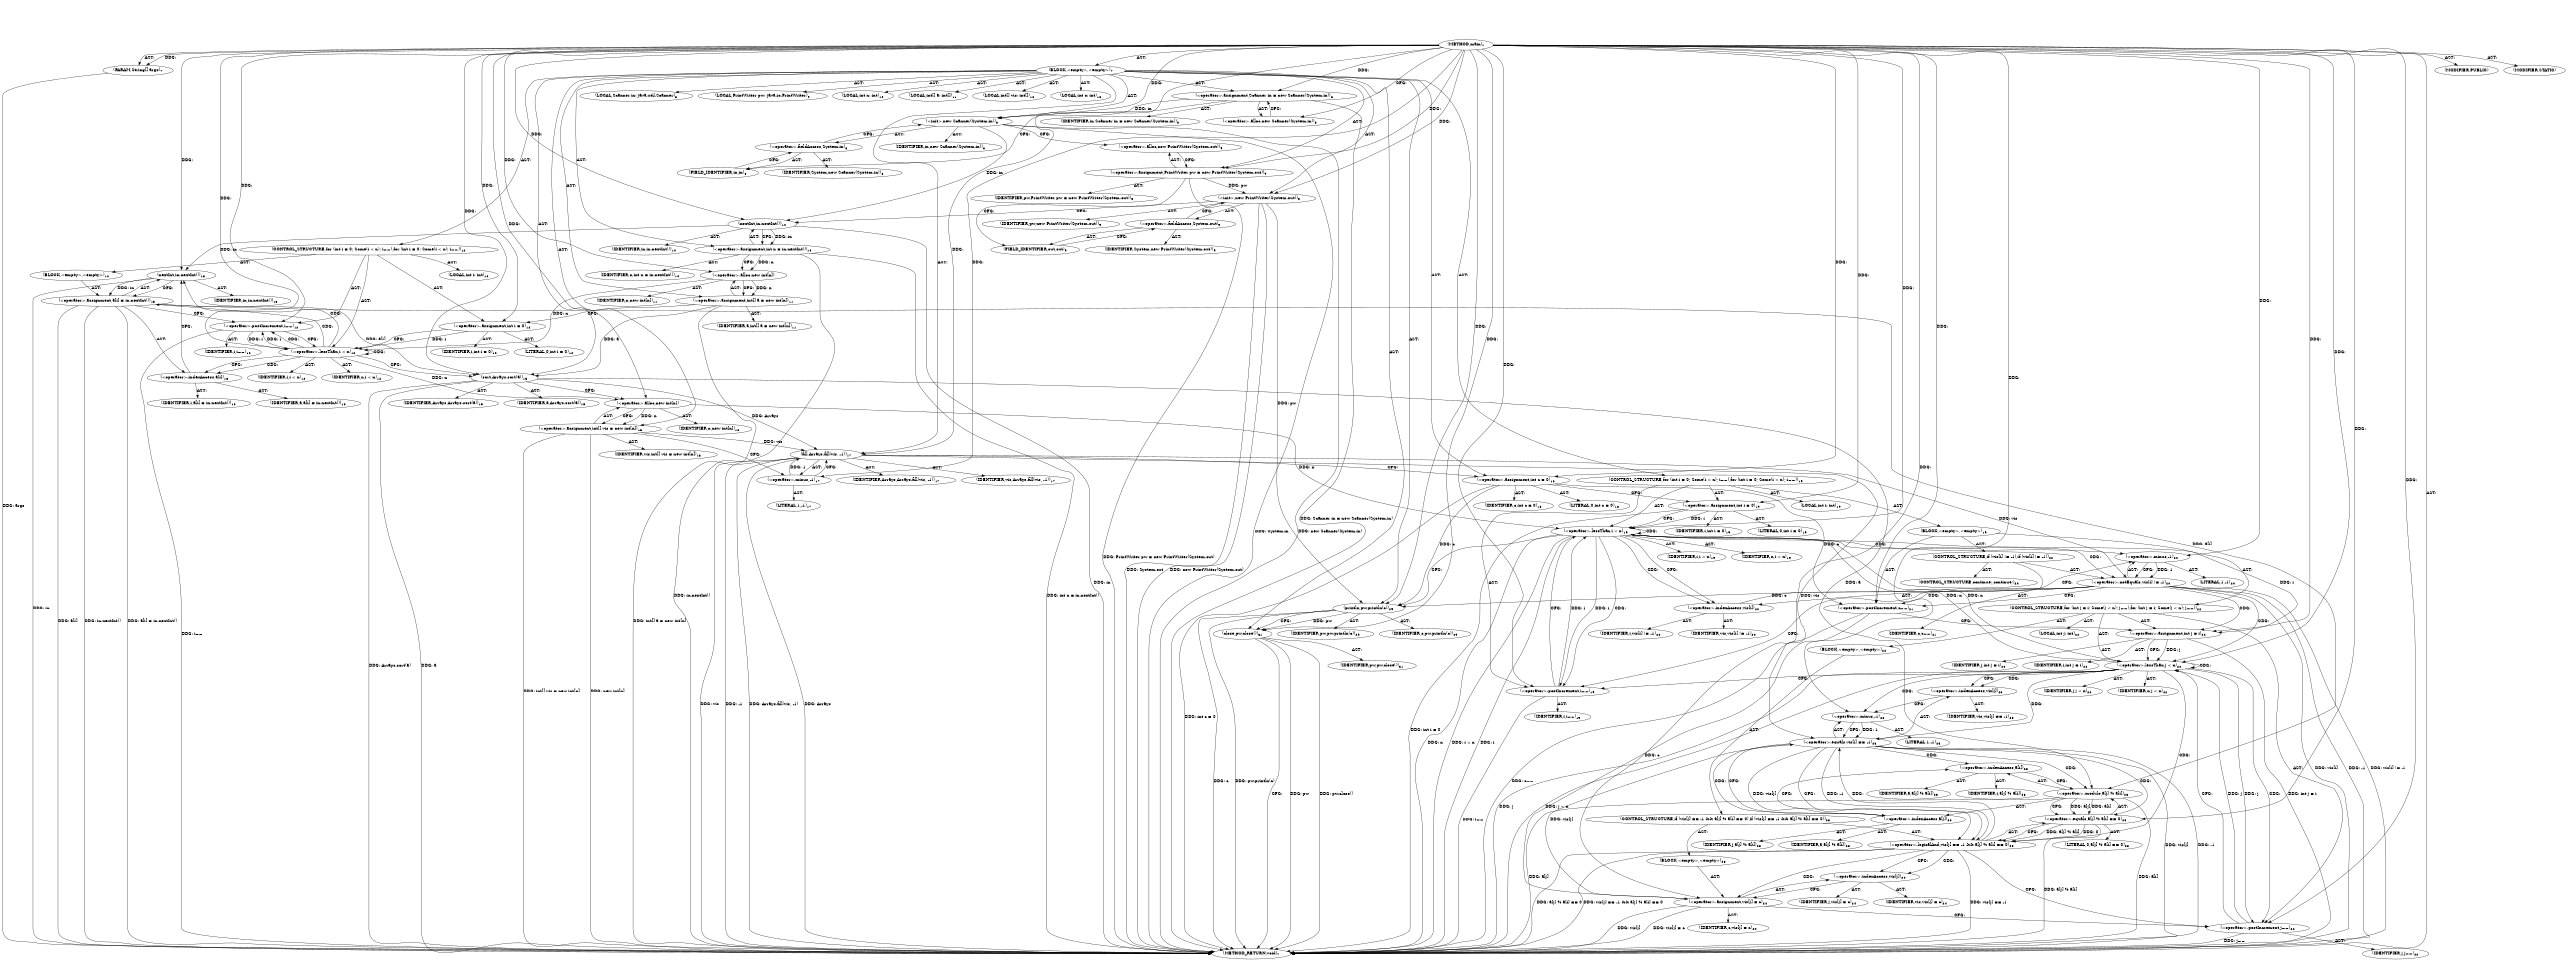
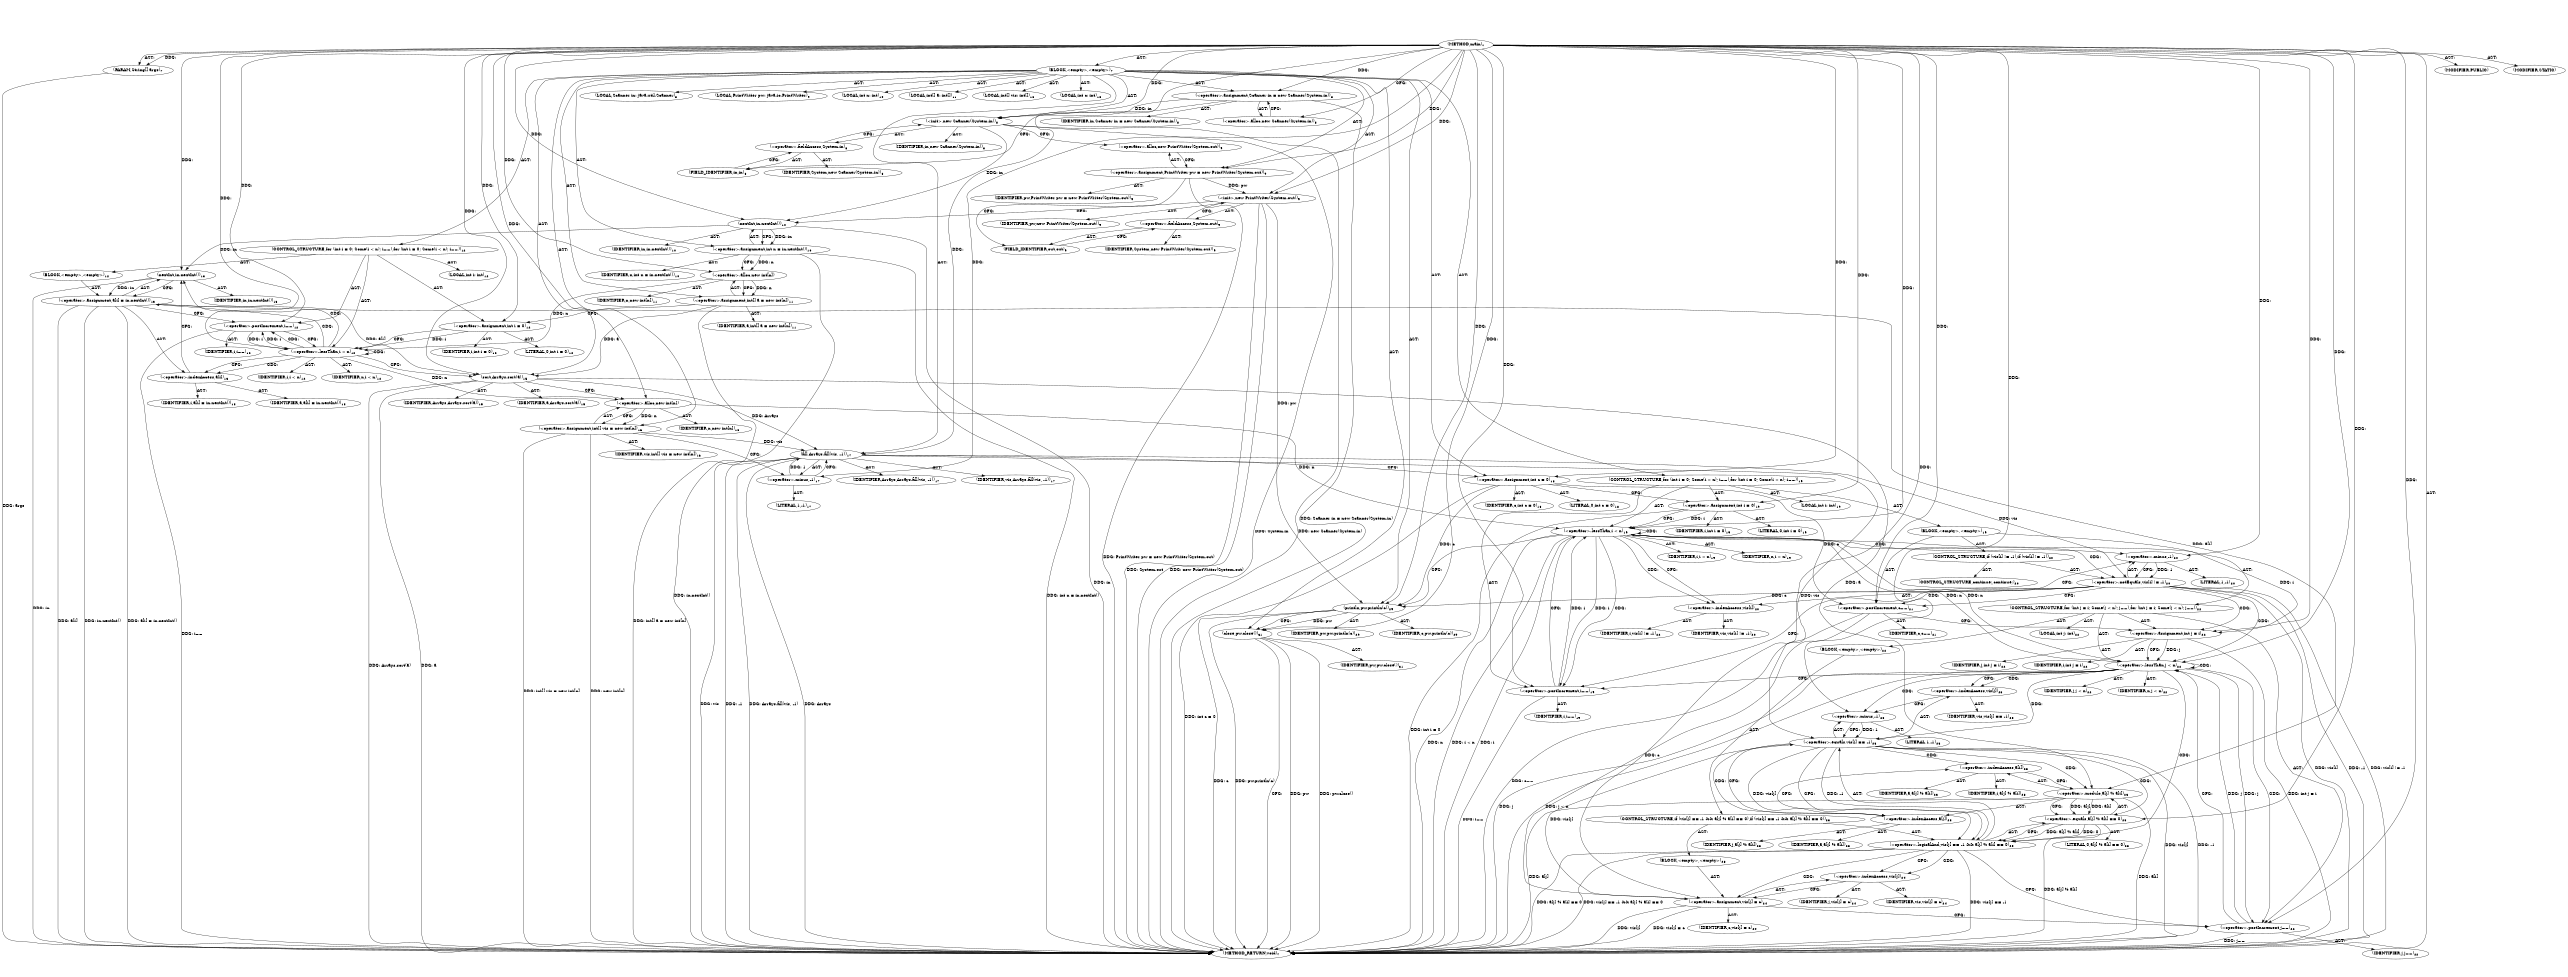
(2001, 597) -> (1894, 621)
(1859, 794) -> (1859, 794)
